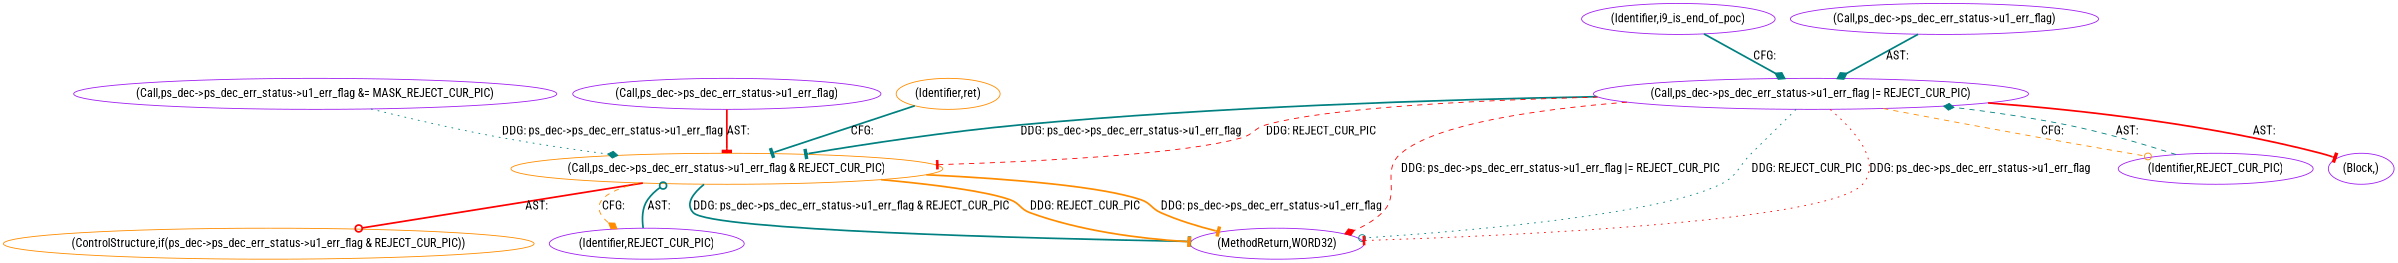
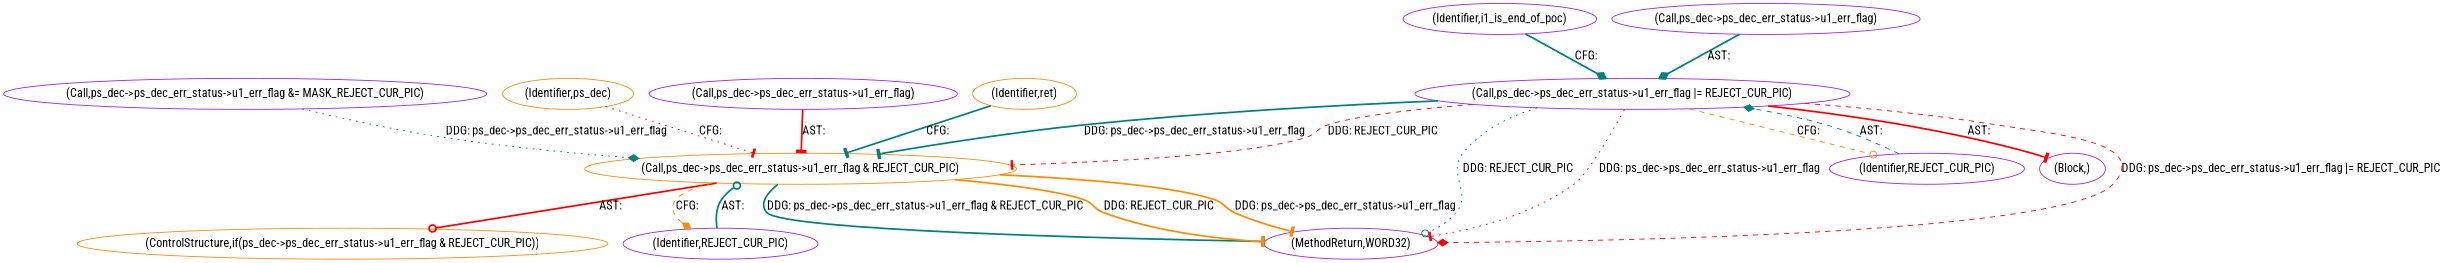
(1678, 19) -> (1500, 19)
none -> (568, 94)
